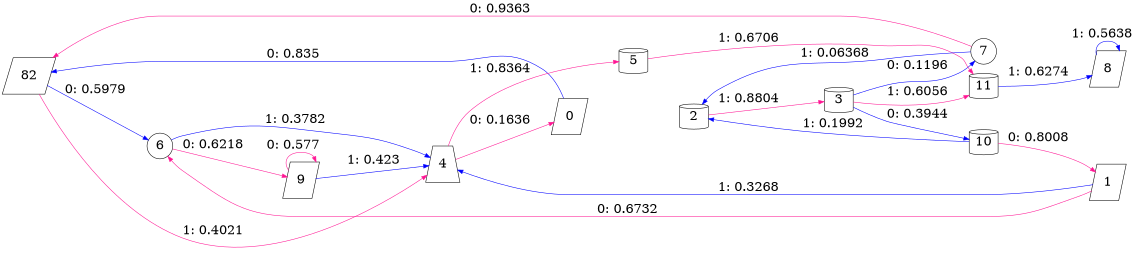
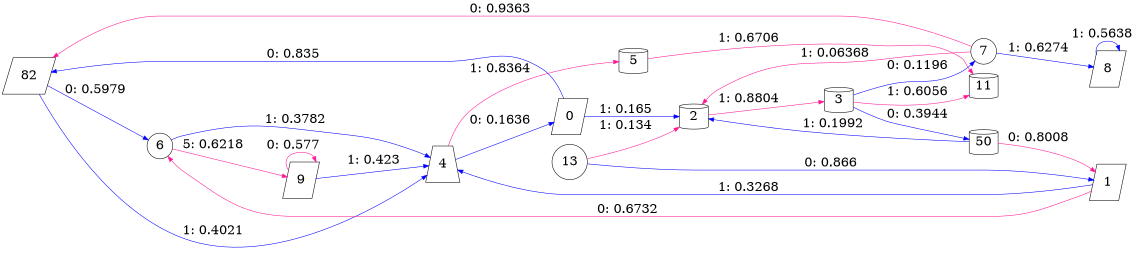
(834, 63) -> (834, 63)
(1043, 85) -> (1042, 60)
none -> (629, 117)
(502, 142) -> (502, 142)
(984, 142) -> (984, 142)
(219, 145) -> (219, 145)
none -> (570, 162)
(206, 244) -> (206, 244)
